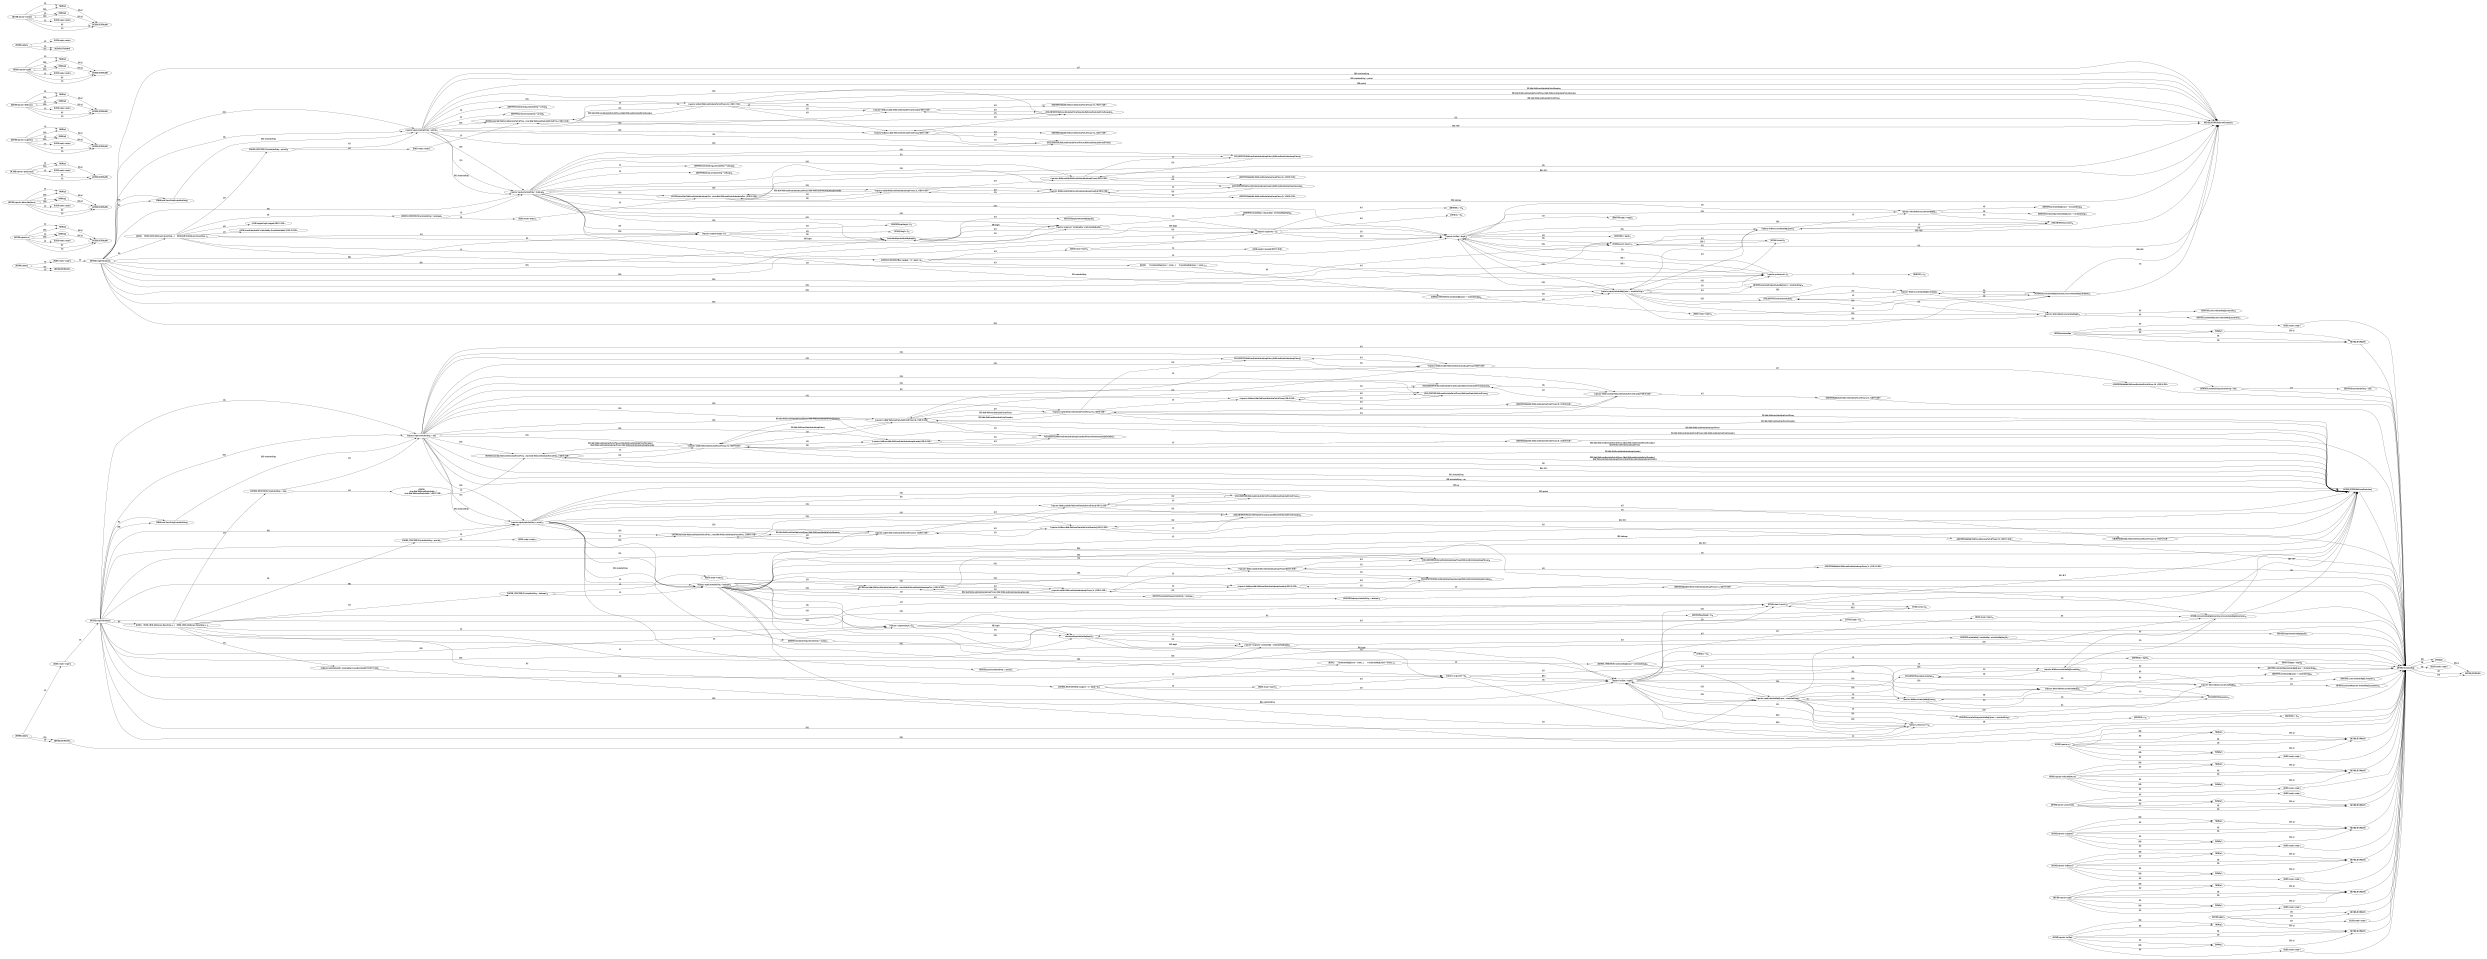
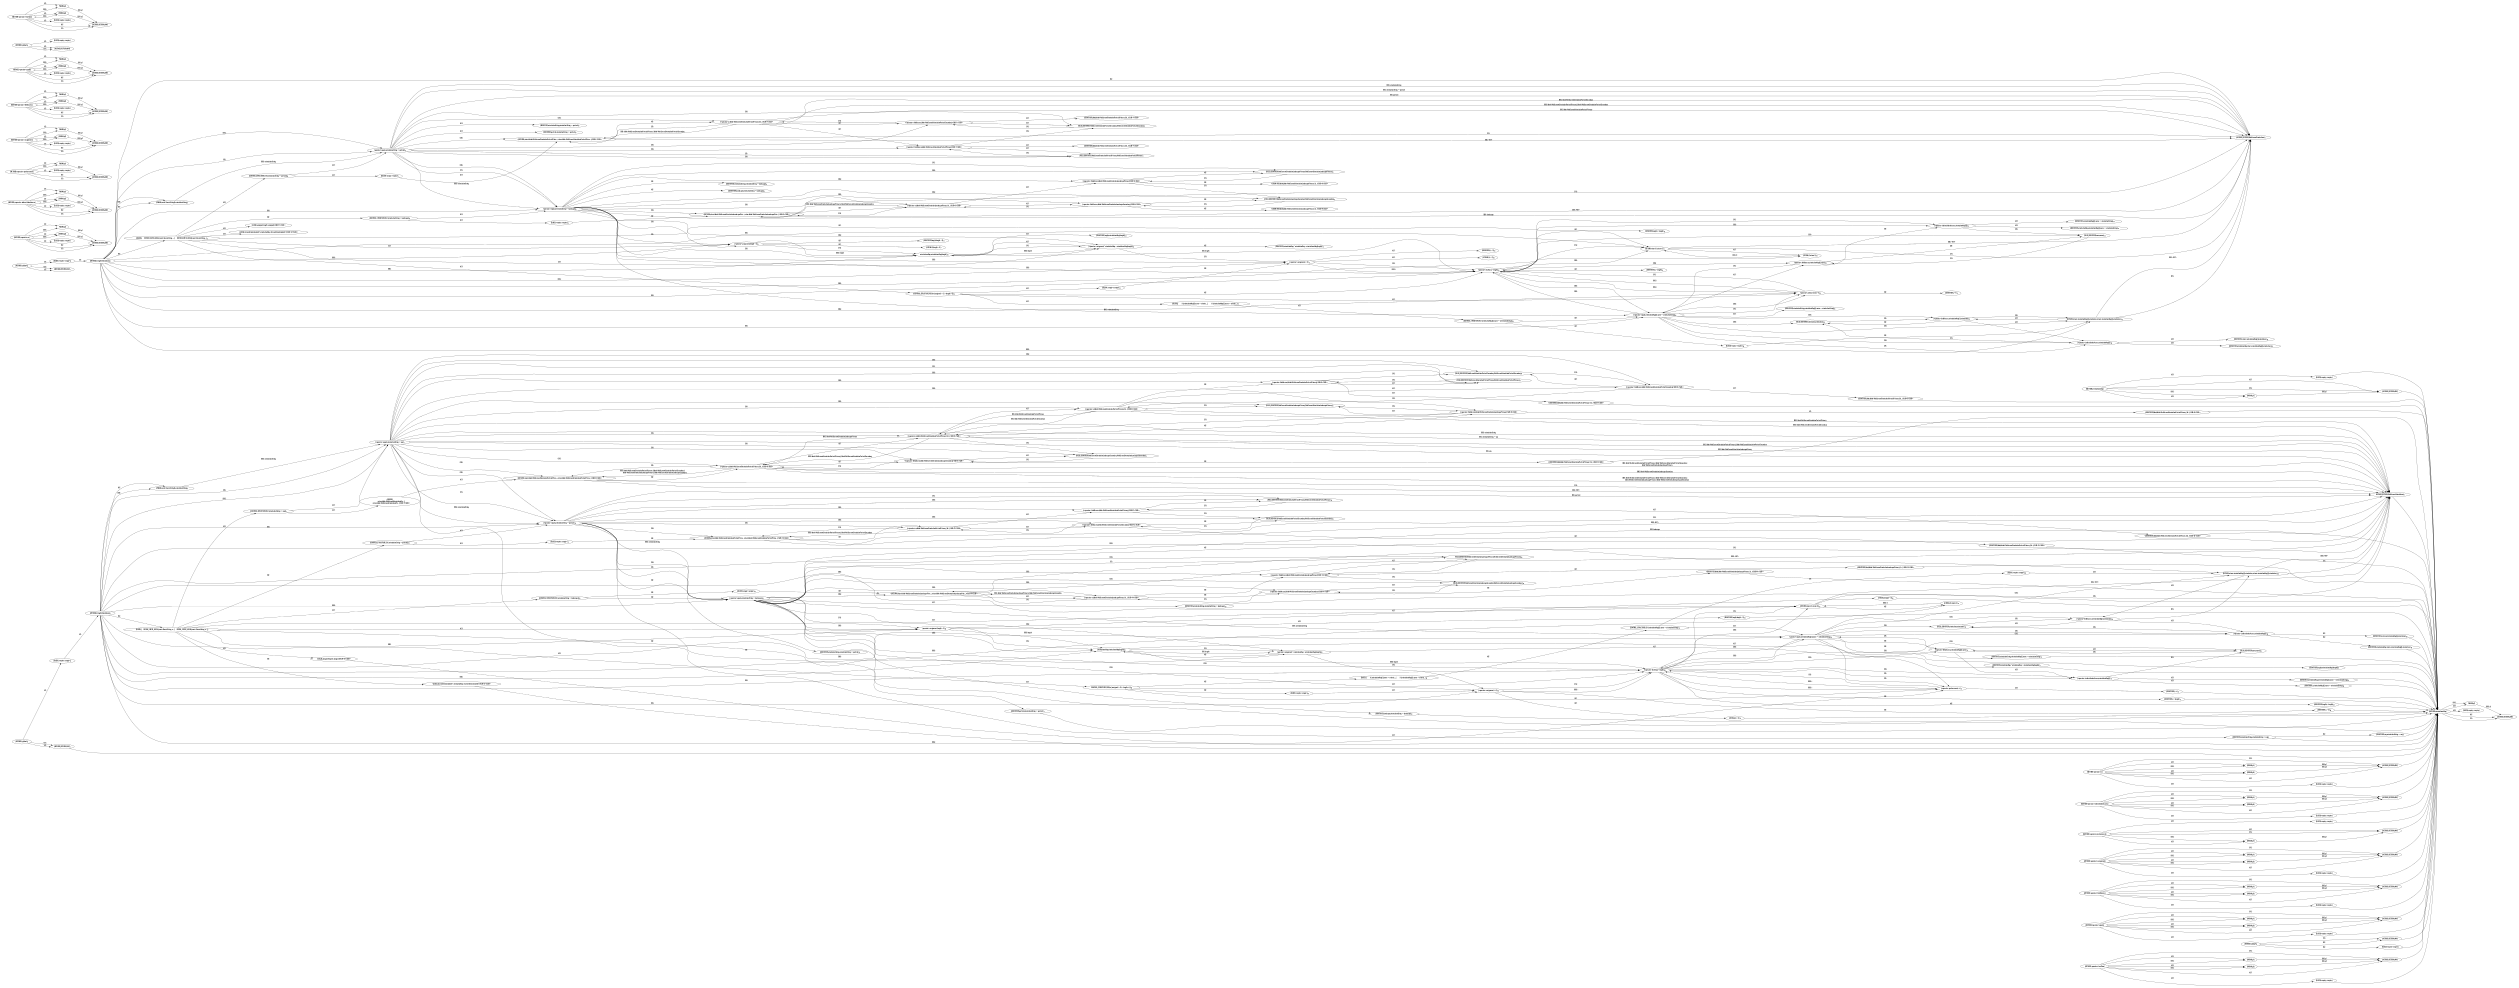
(1267, 249) -> none
none -> (334, 659)
